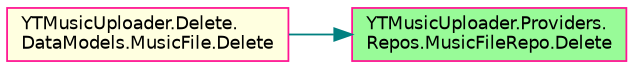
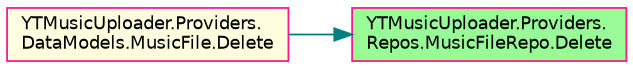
(148, 35) -> (148, 35)
